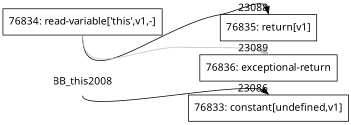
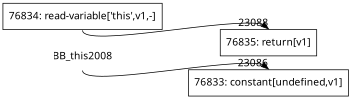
(268, 68) -> none
